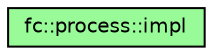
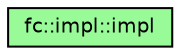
(106, 27) -> (90, 27)
